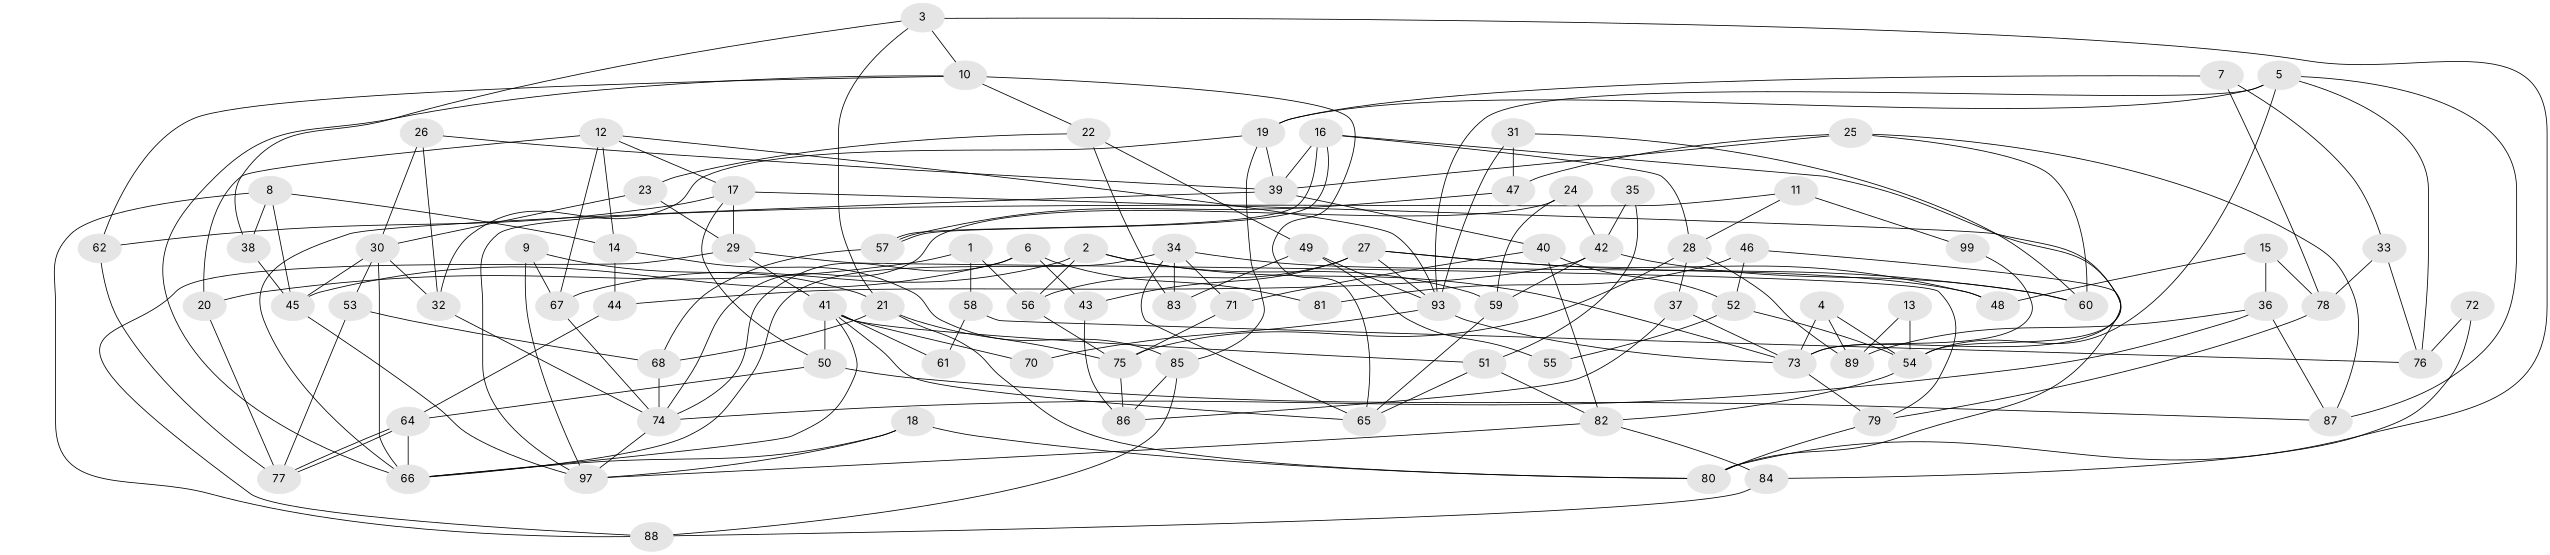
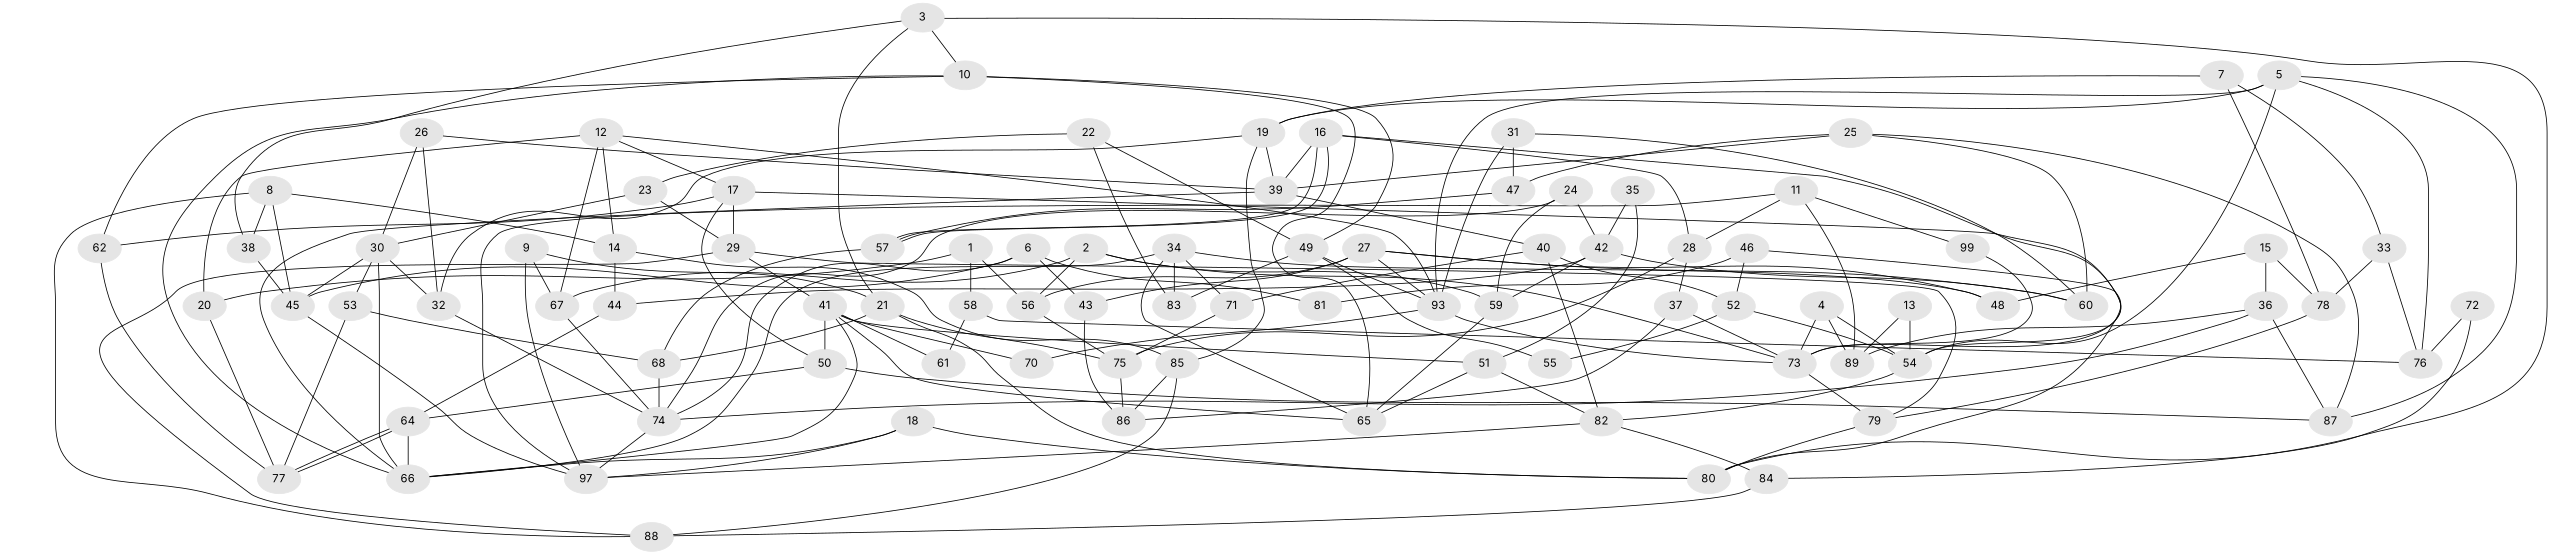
(1027, 104) -> (1316, 100)
(1774, 302) -> (1841, 265)
